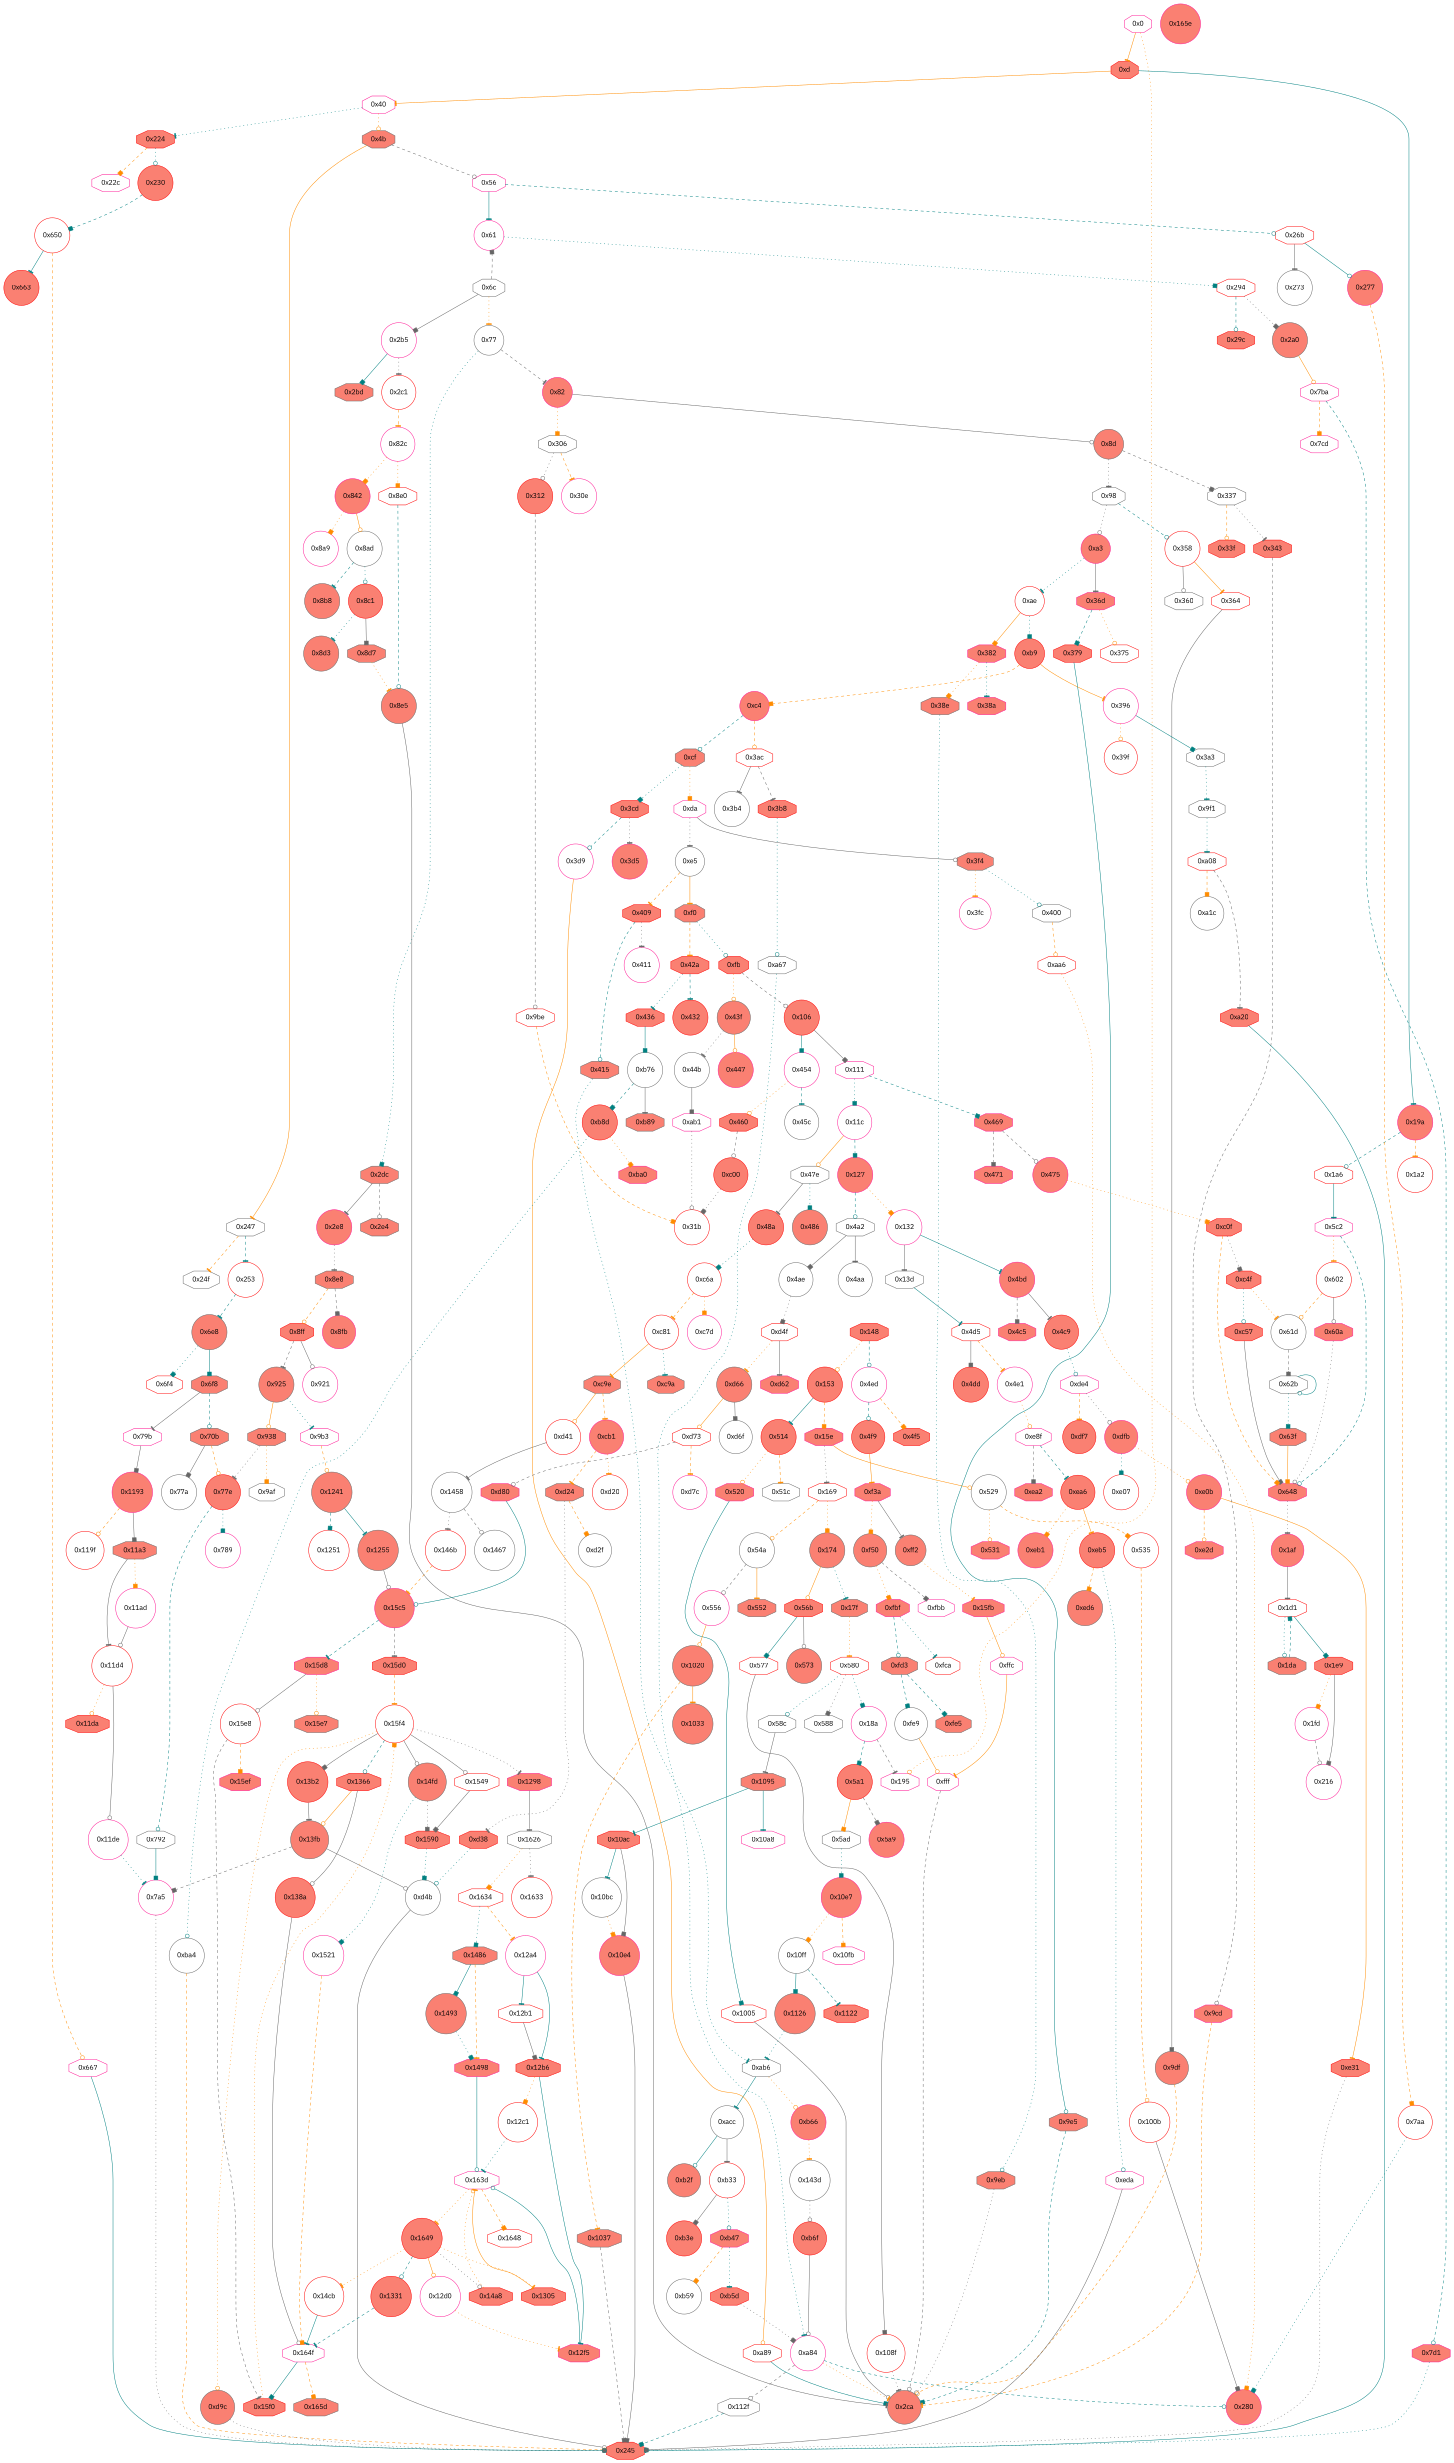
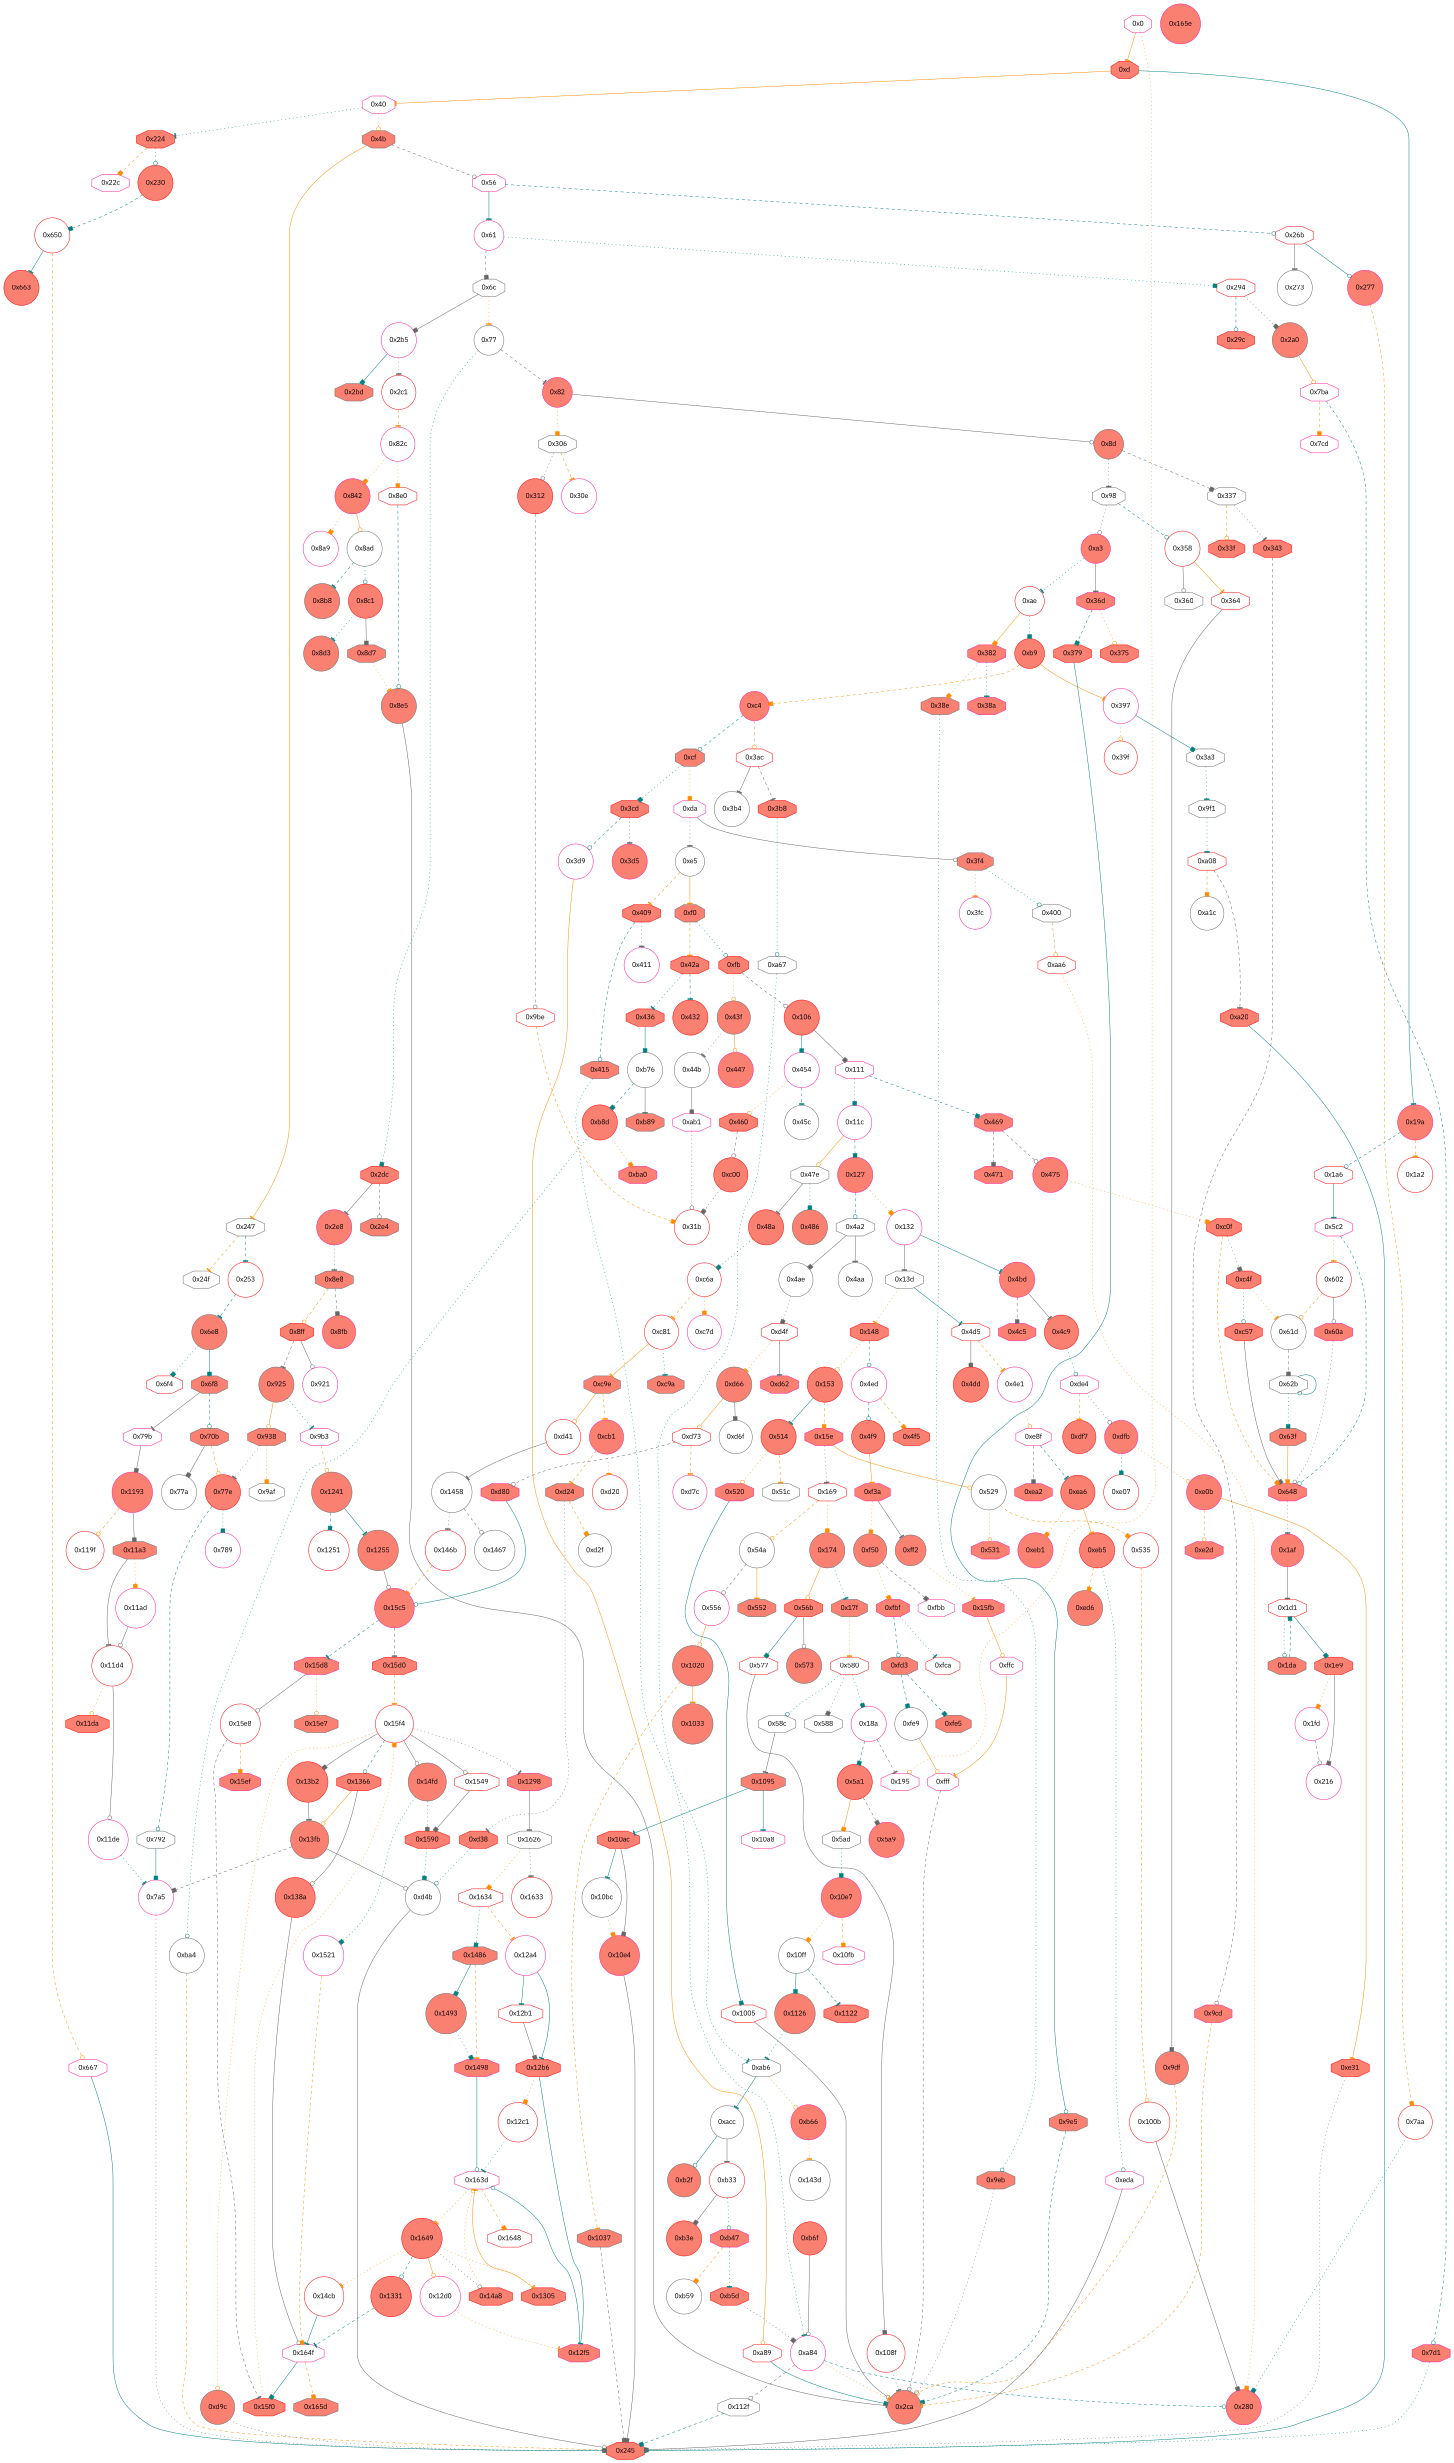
(492, 267) -> (486, 262)
(1119, 654) -> (1119, 654)
(1121, 706) -> (1121, 706)
(380, 1175) -> (380, 1175)
none -> (887, 1305)
(810, 2209) -> none
